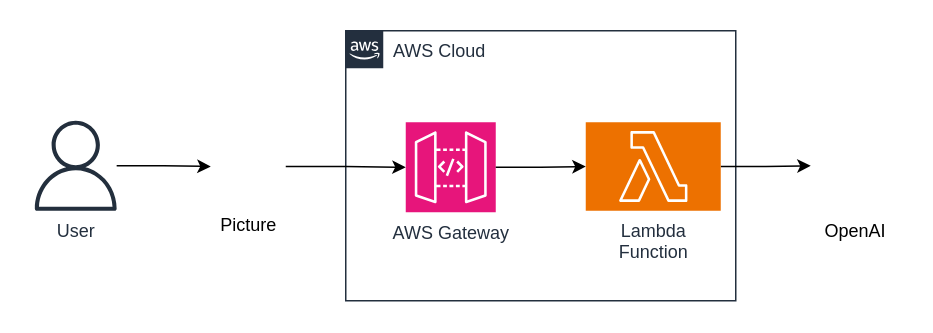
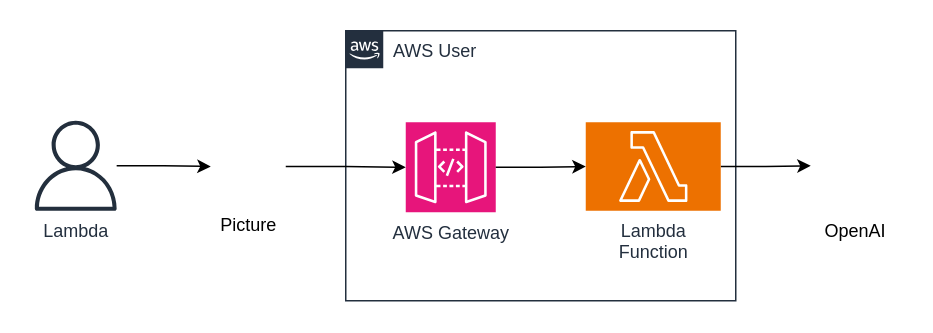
(434, 52) -> (432, 52)
(77, 232) -> (77, 232)
